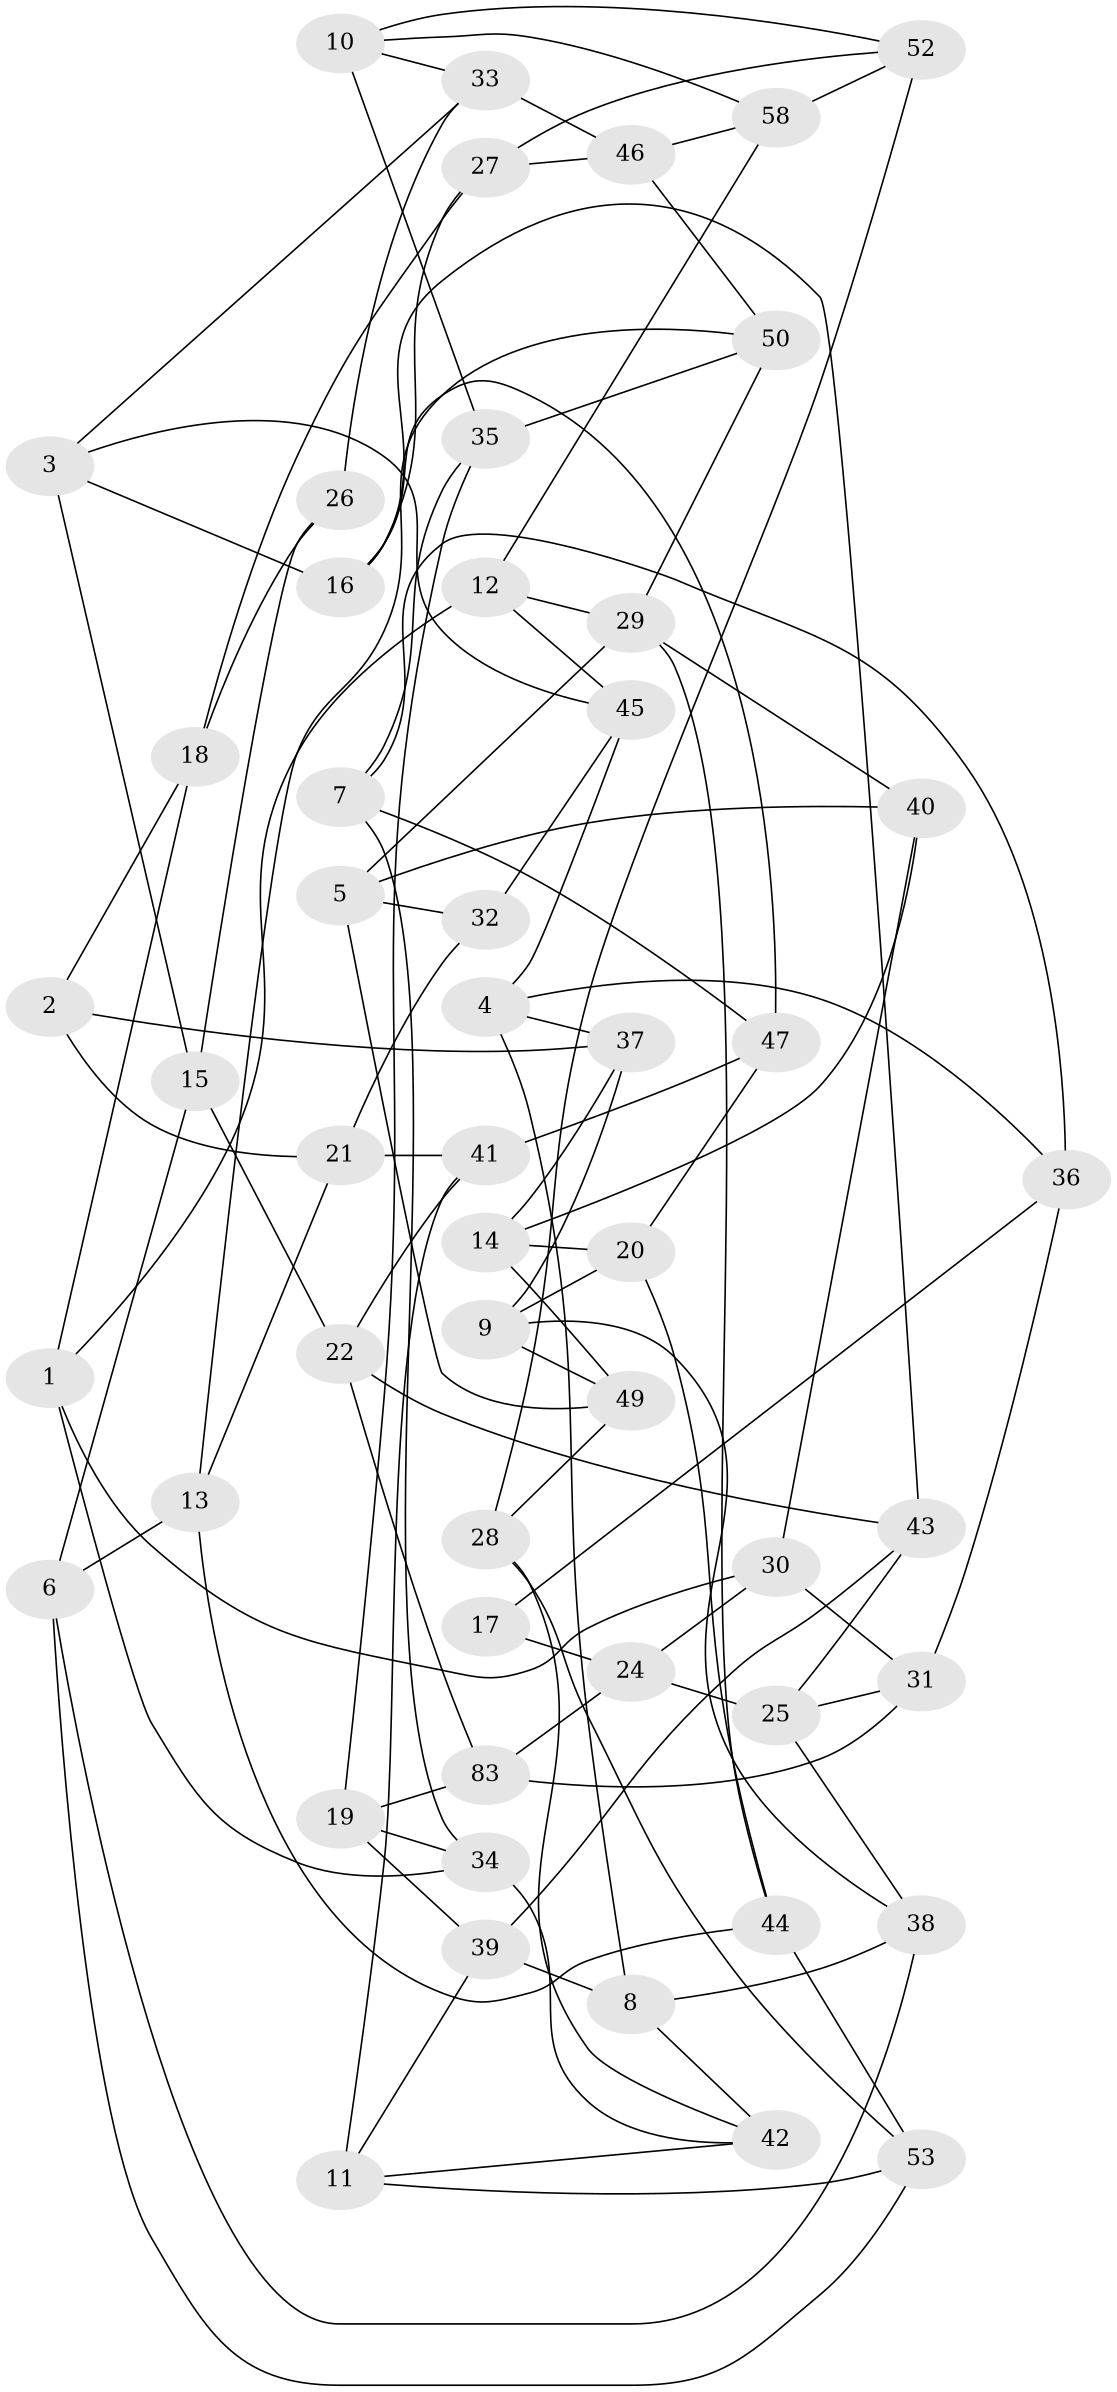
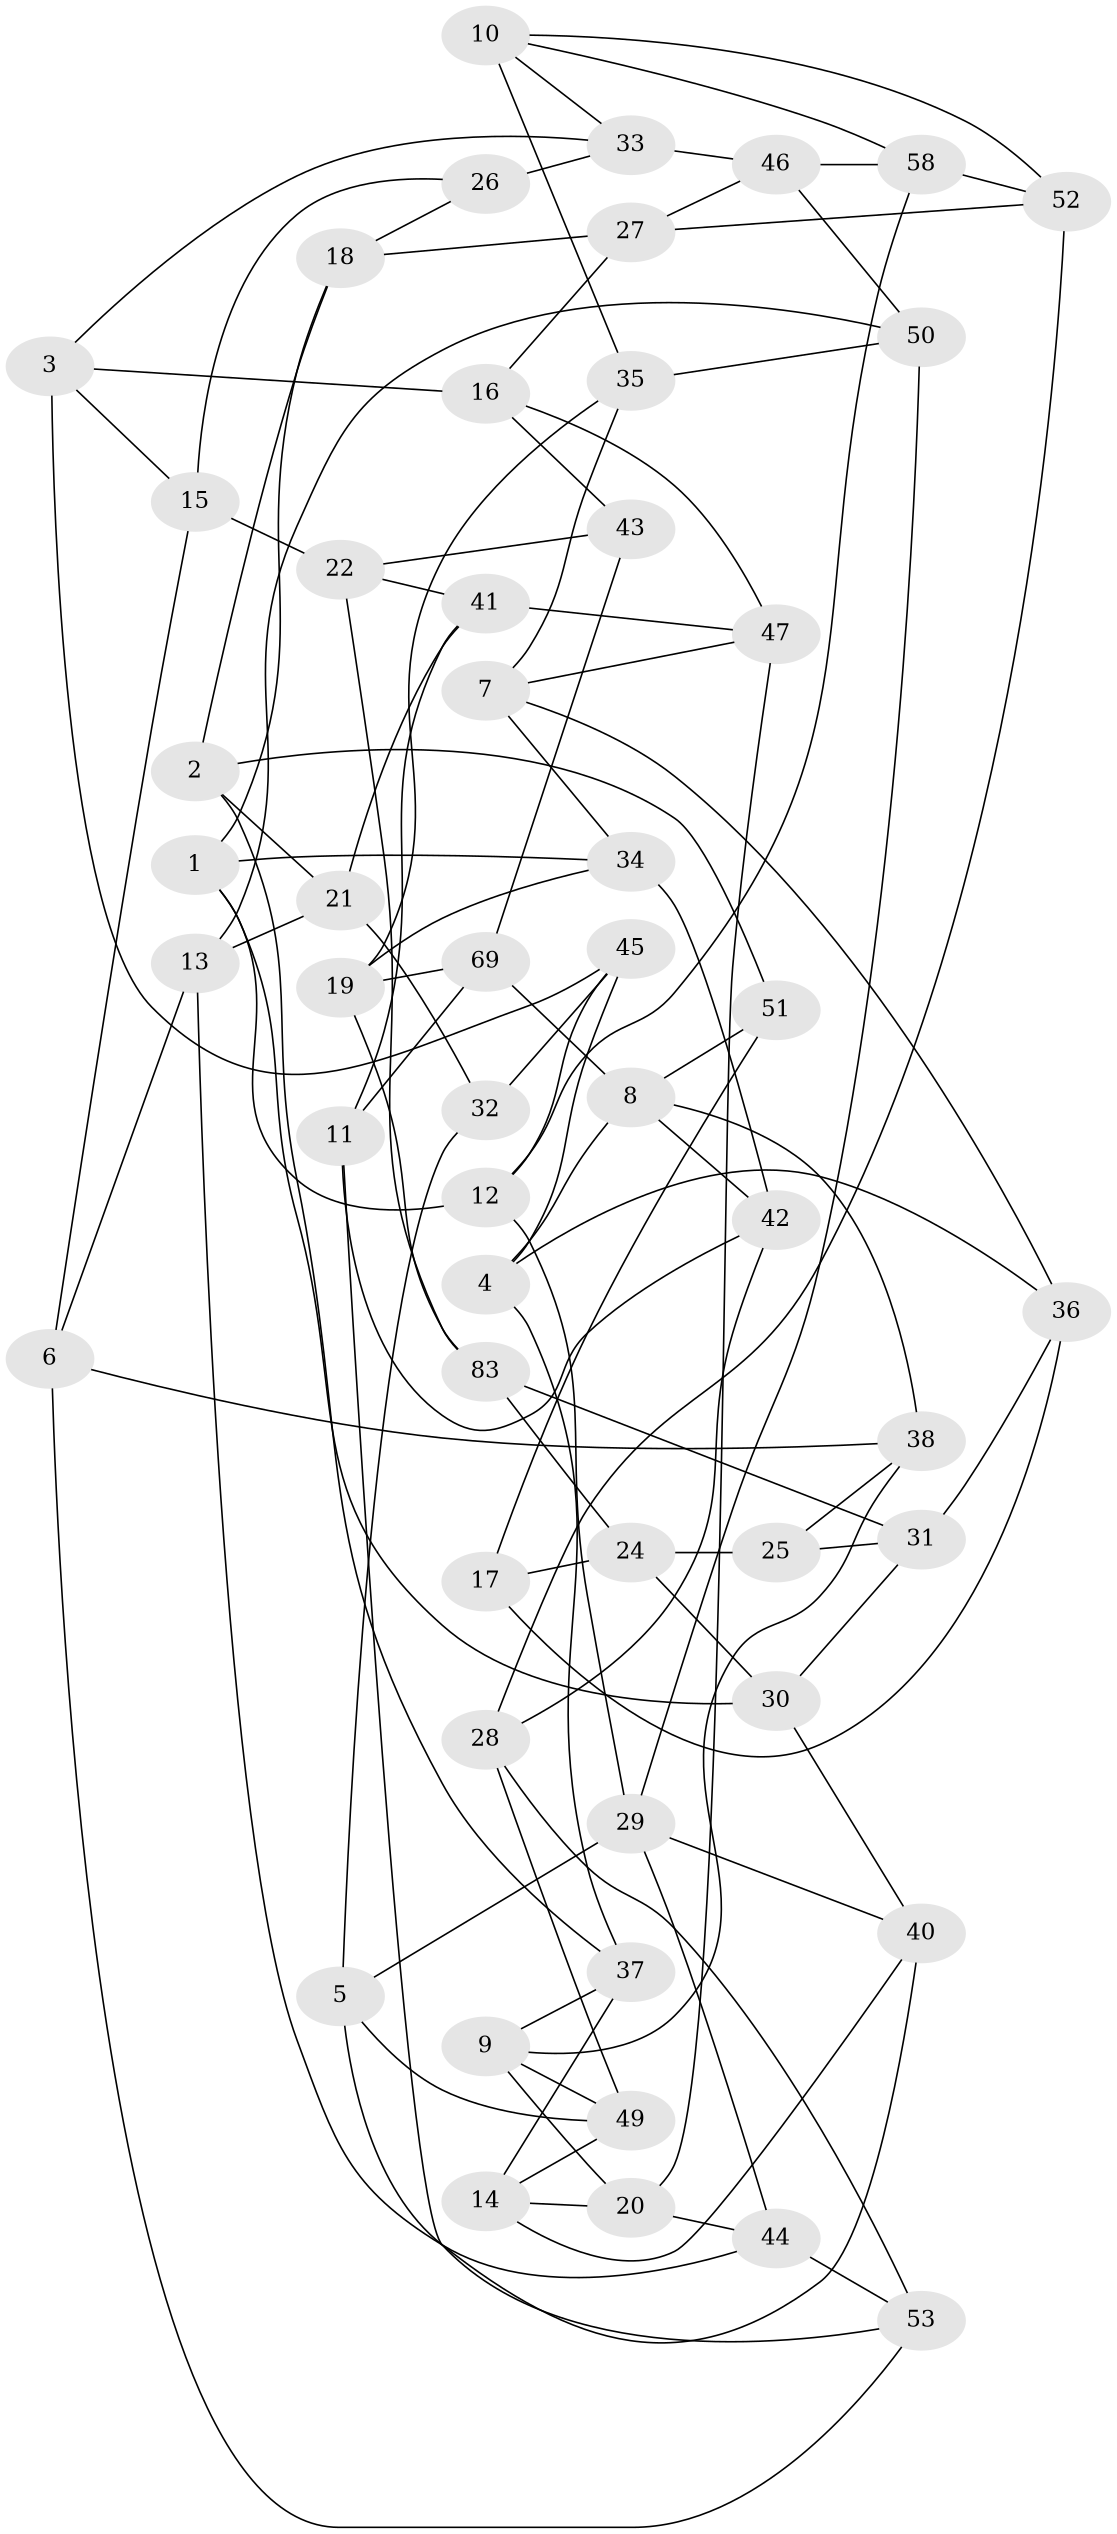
none -> (776, 1010)
(856, 1616) -> none
(486, 1949) -> (486, 962)
